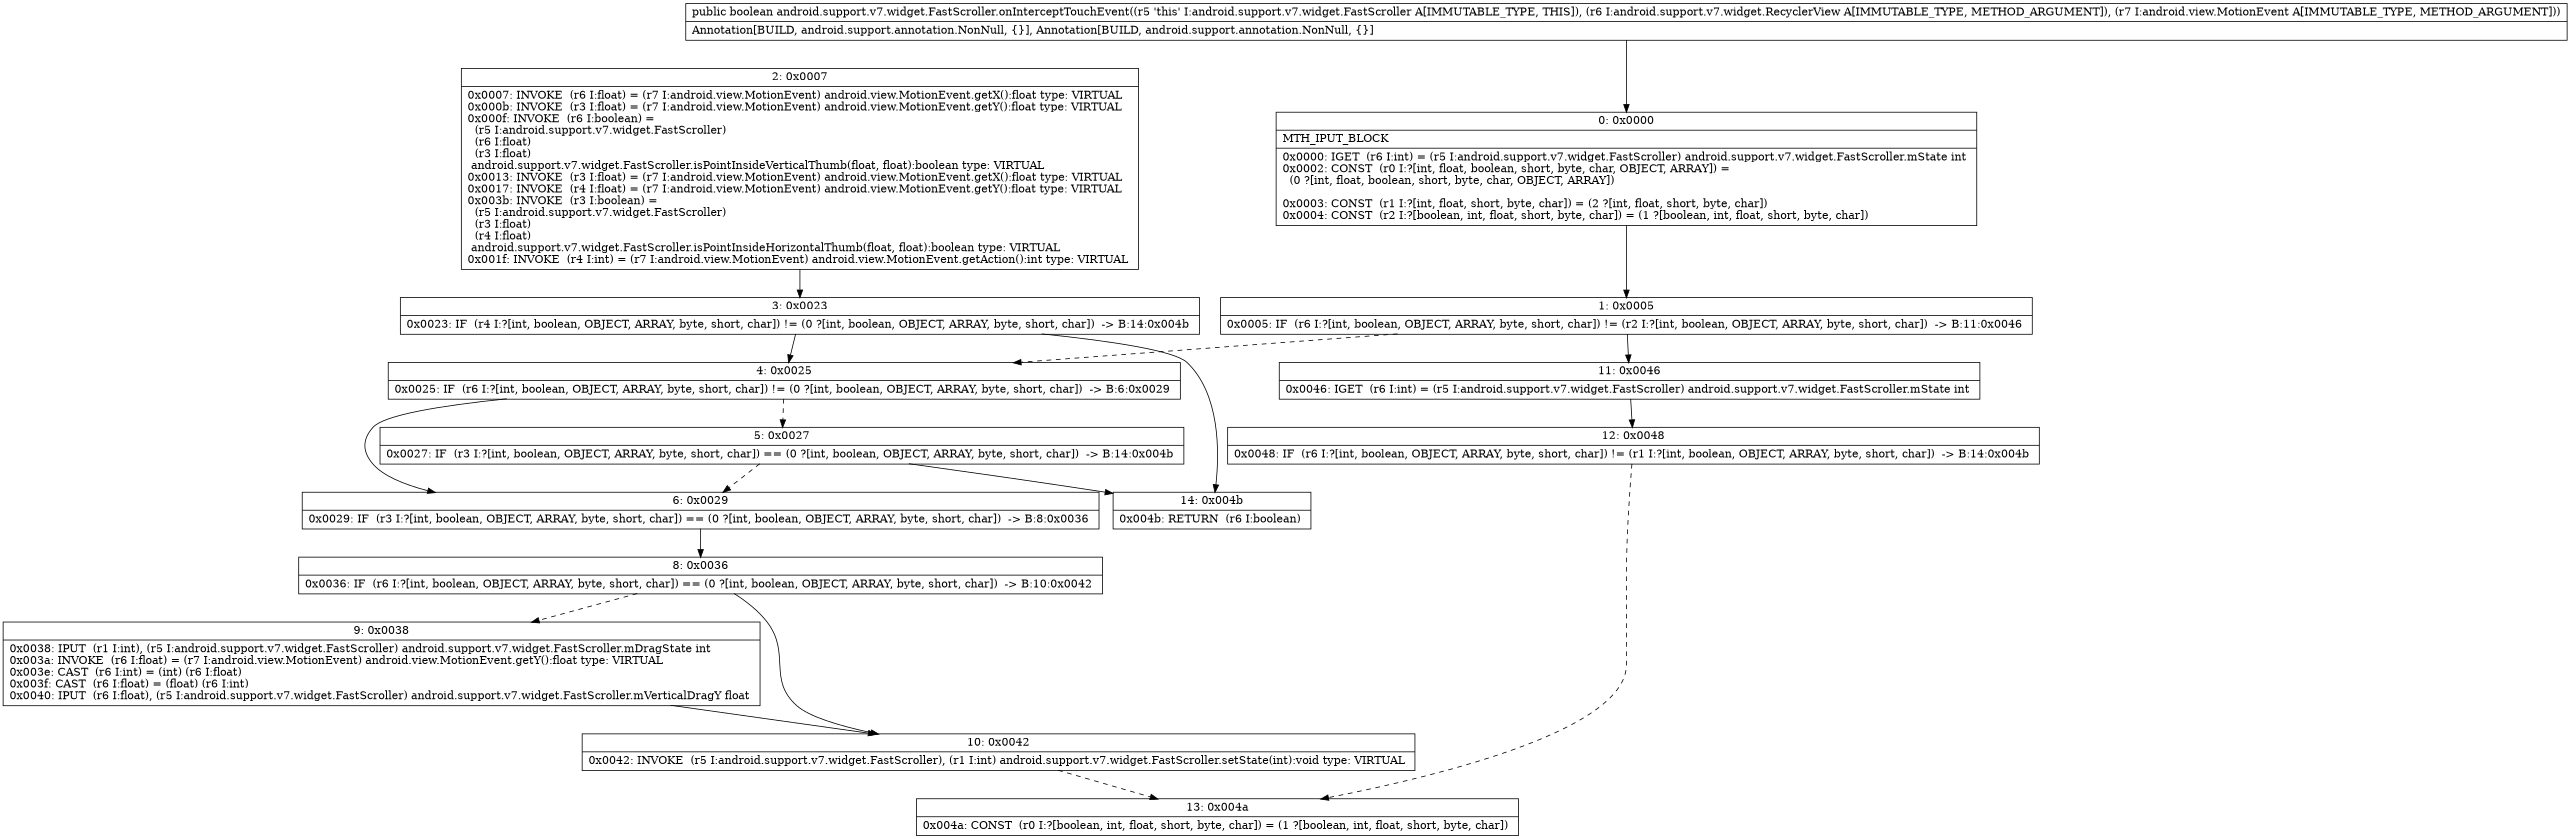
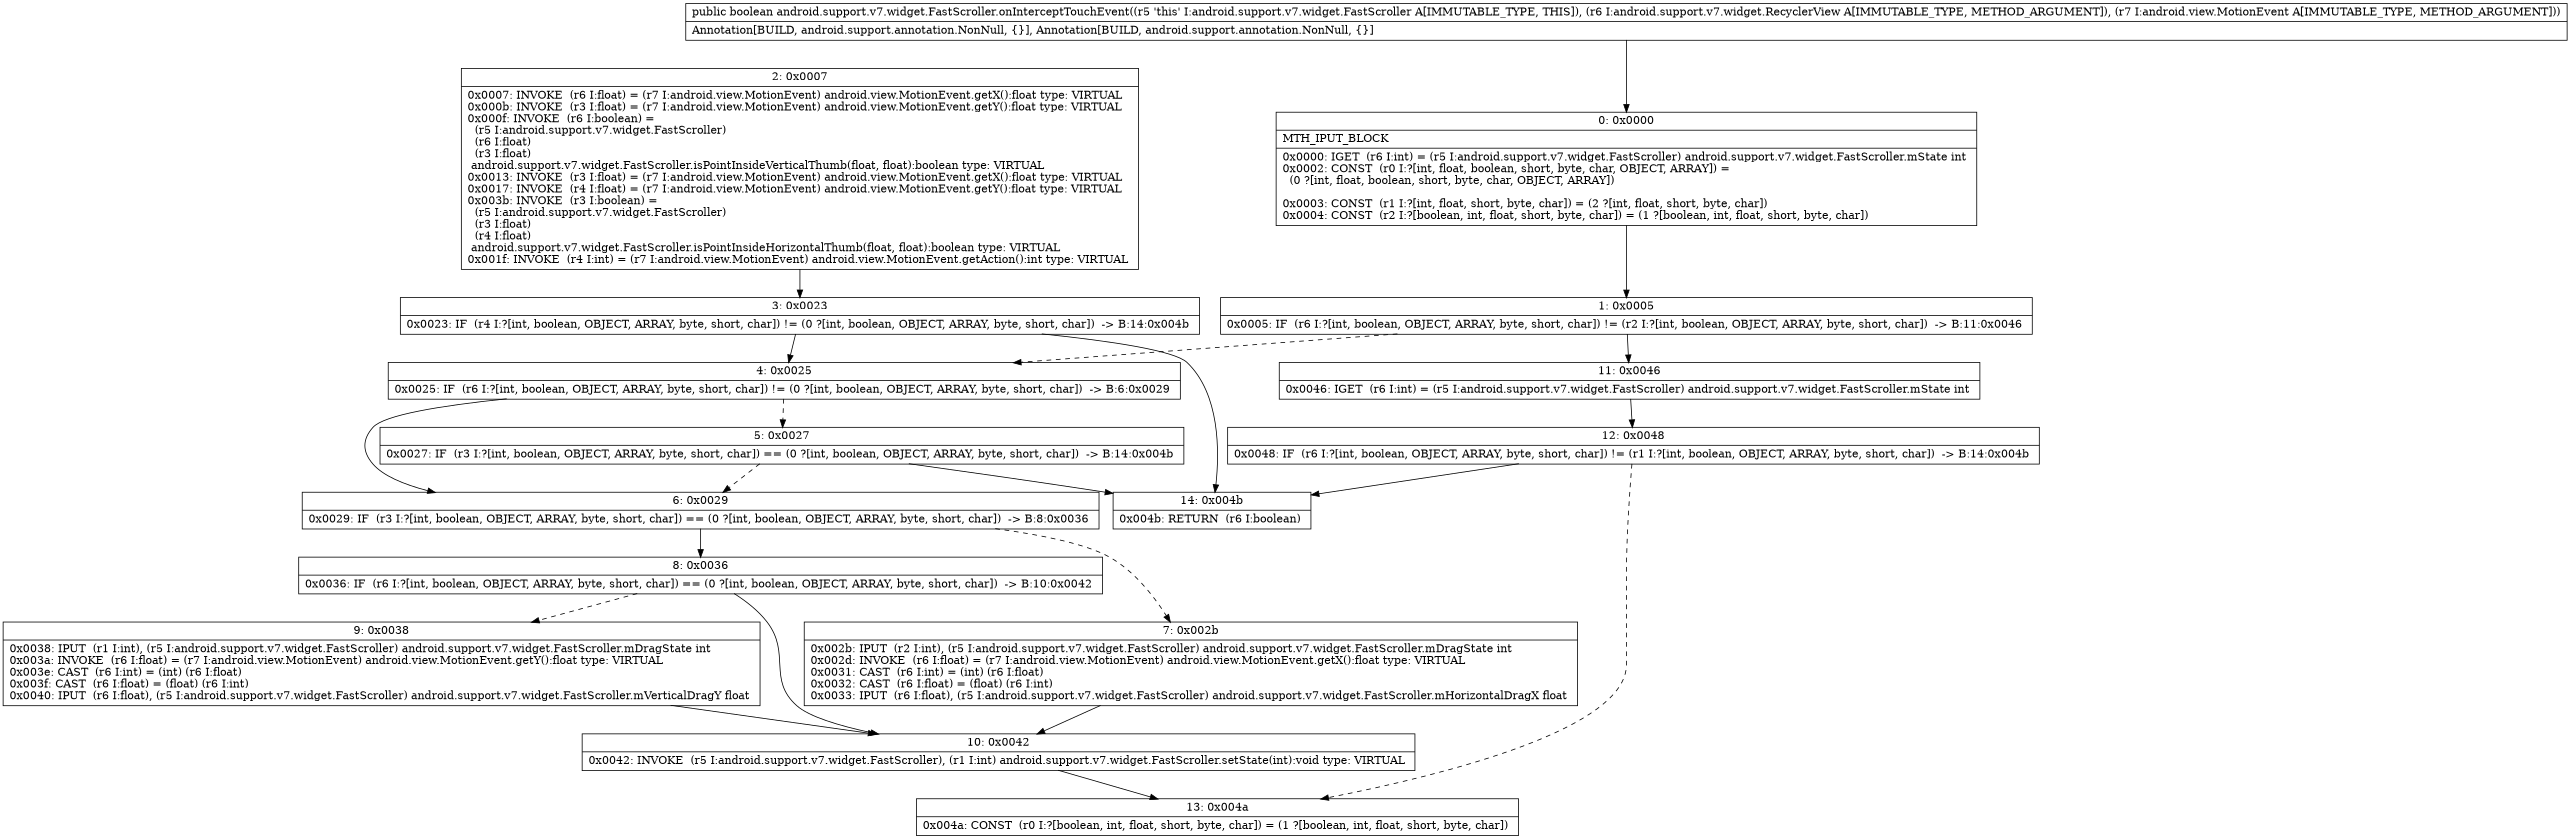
none -> (1419, 479)
none -> (1191, 664)
(1104, 784) -> (1104, 784)
